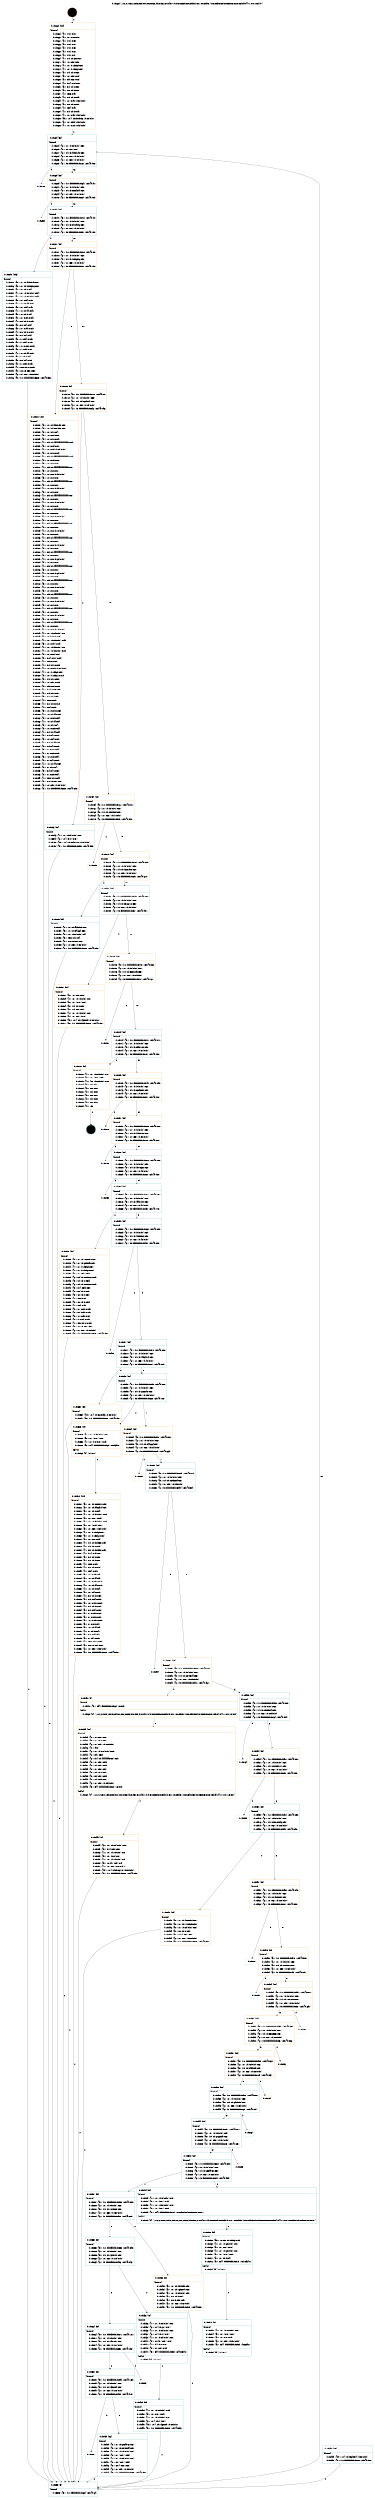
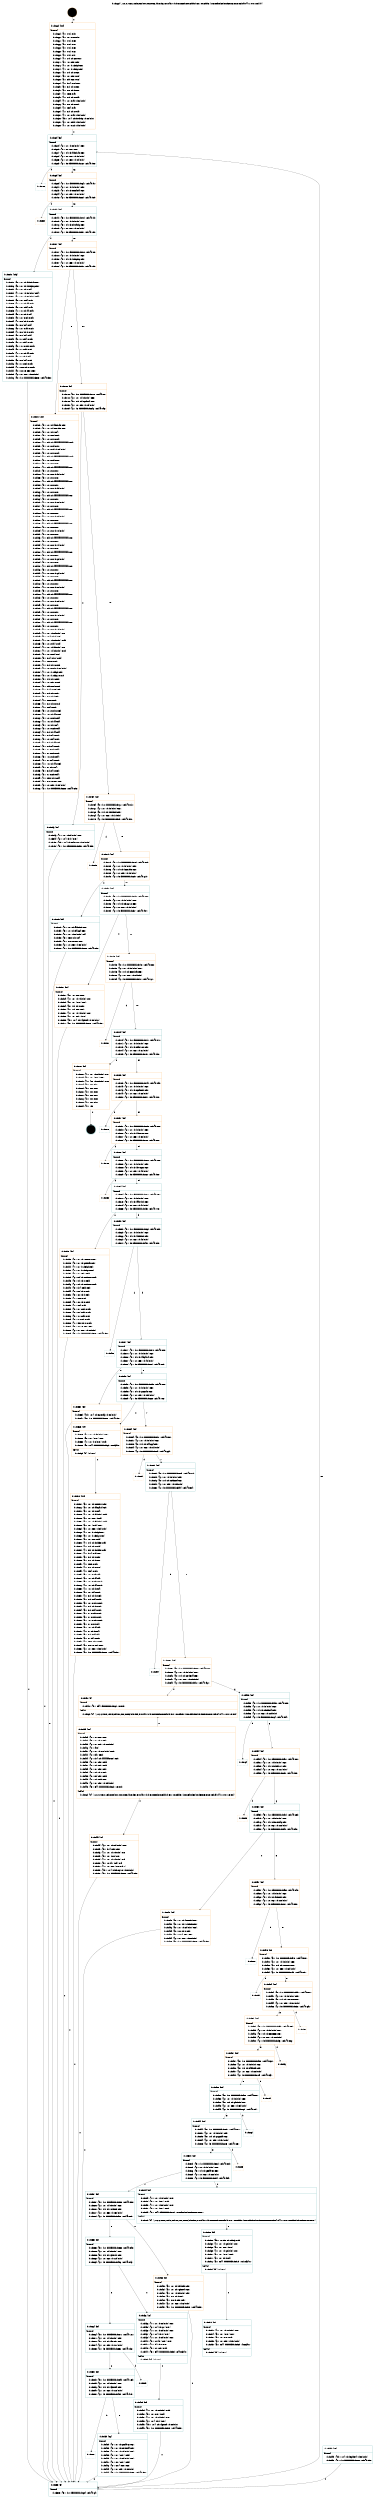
(154, 1722) -> (158, 1722)
